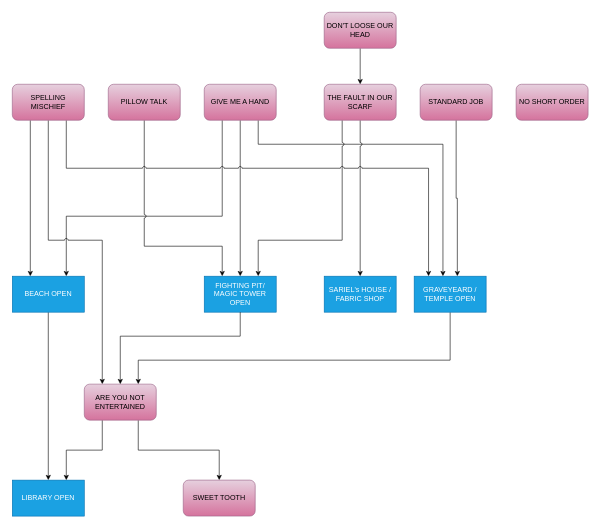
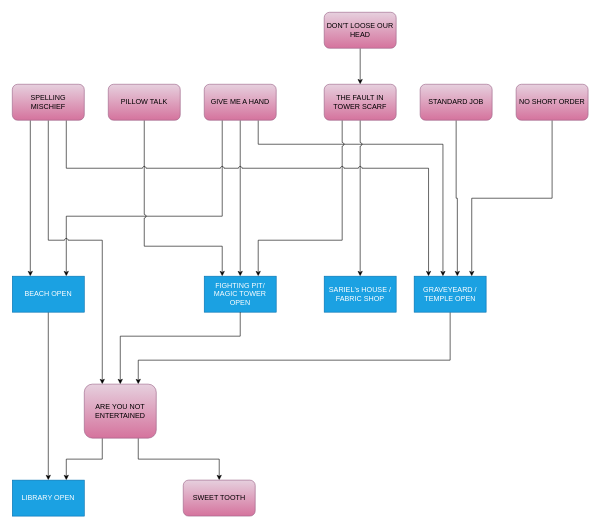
(360, 102) -> (360, 102)
none -> (472, 270)
(120, 402) -> (120, 411)
